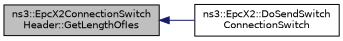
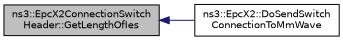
(267, 20) -> (267, 20)
